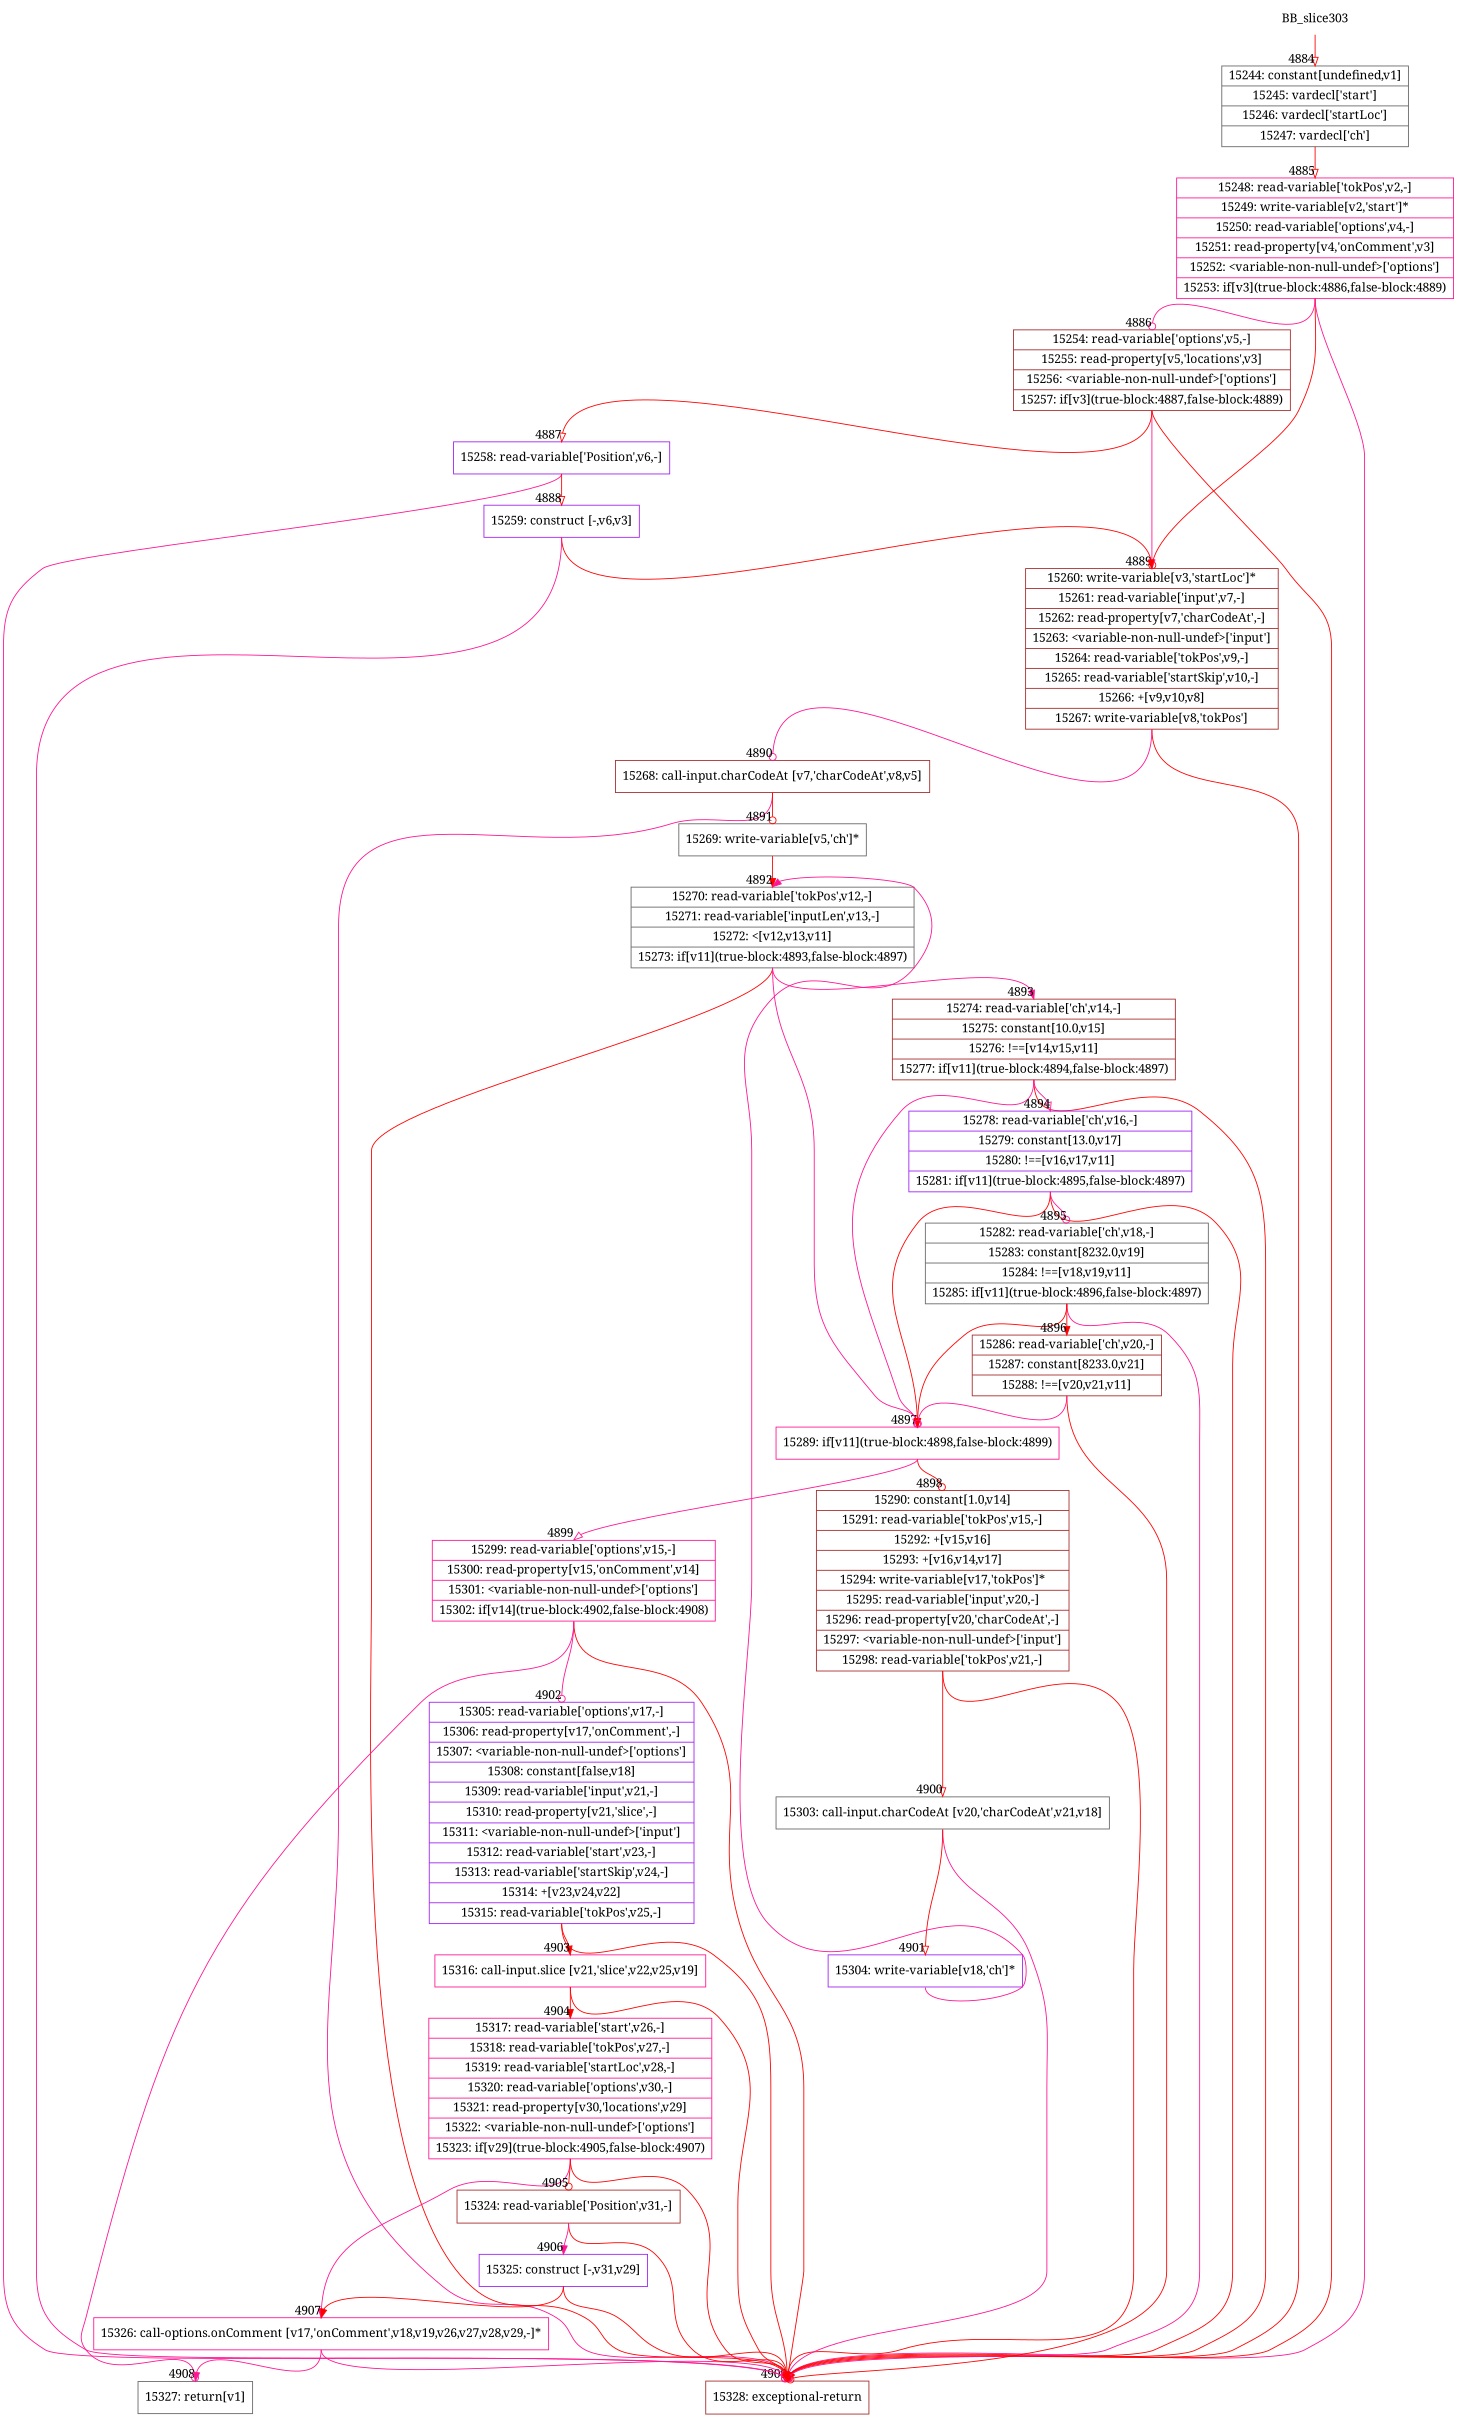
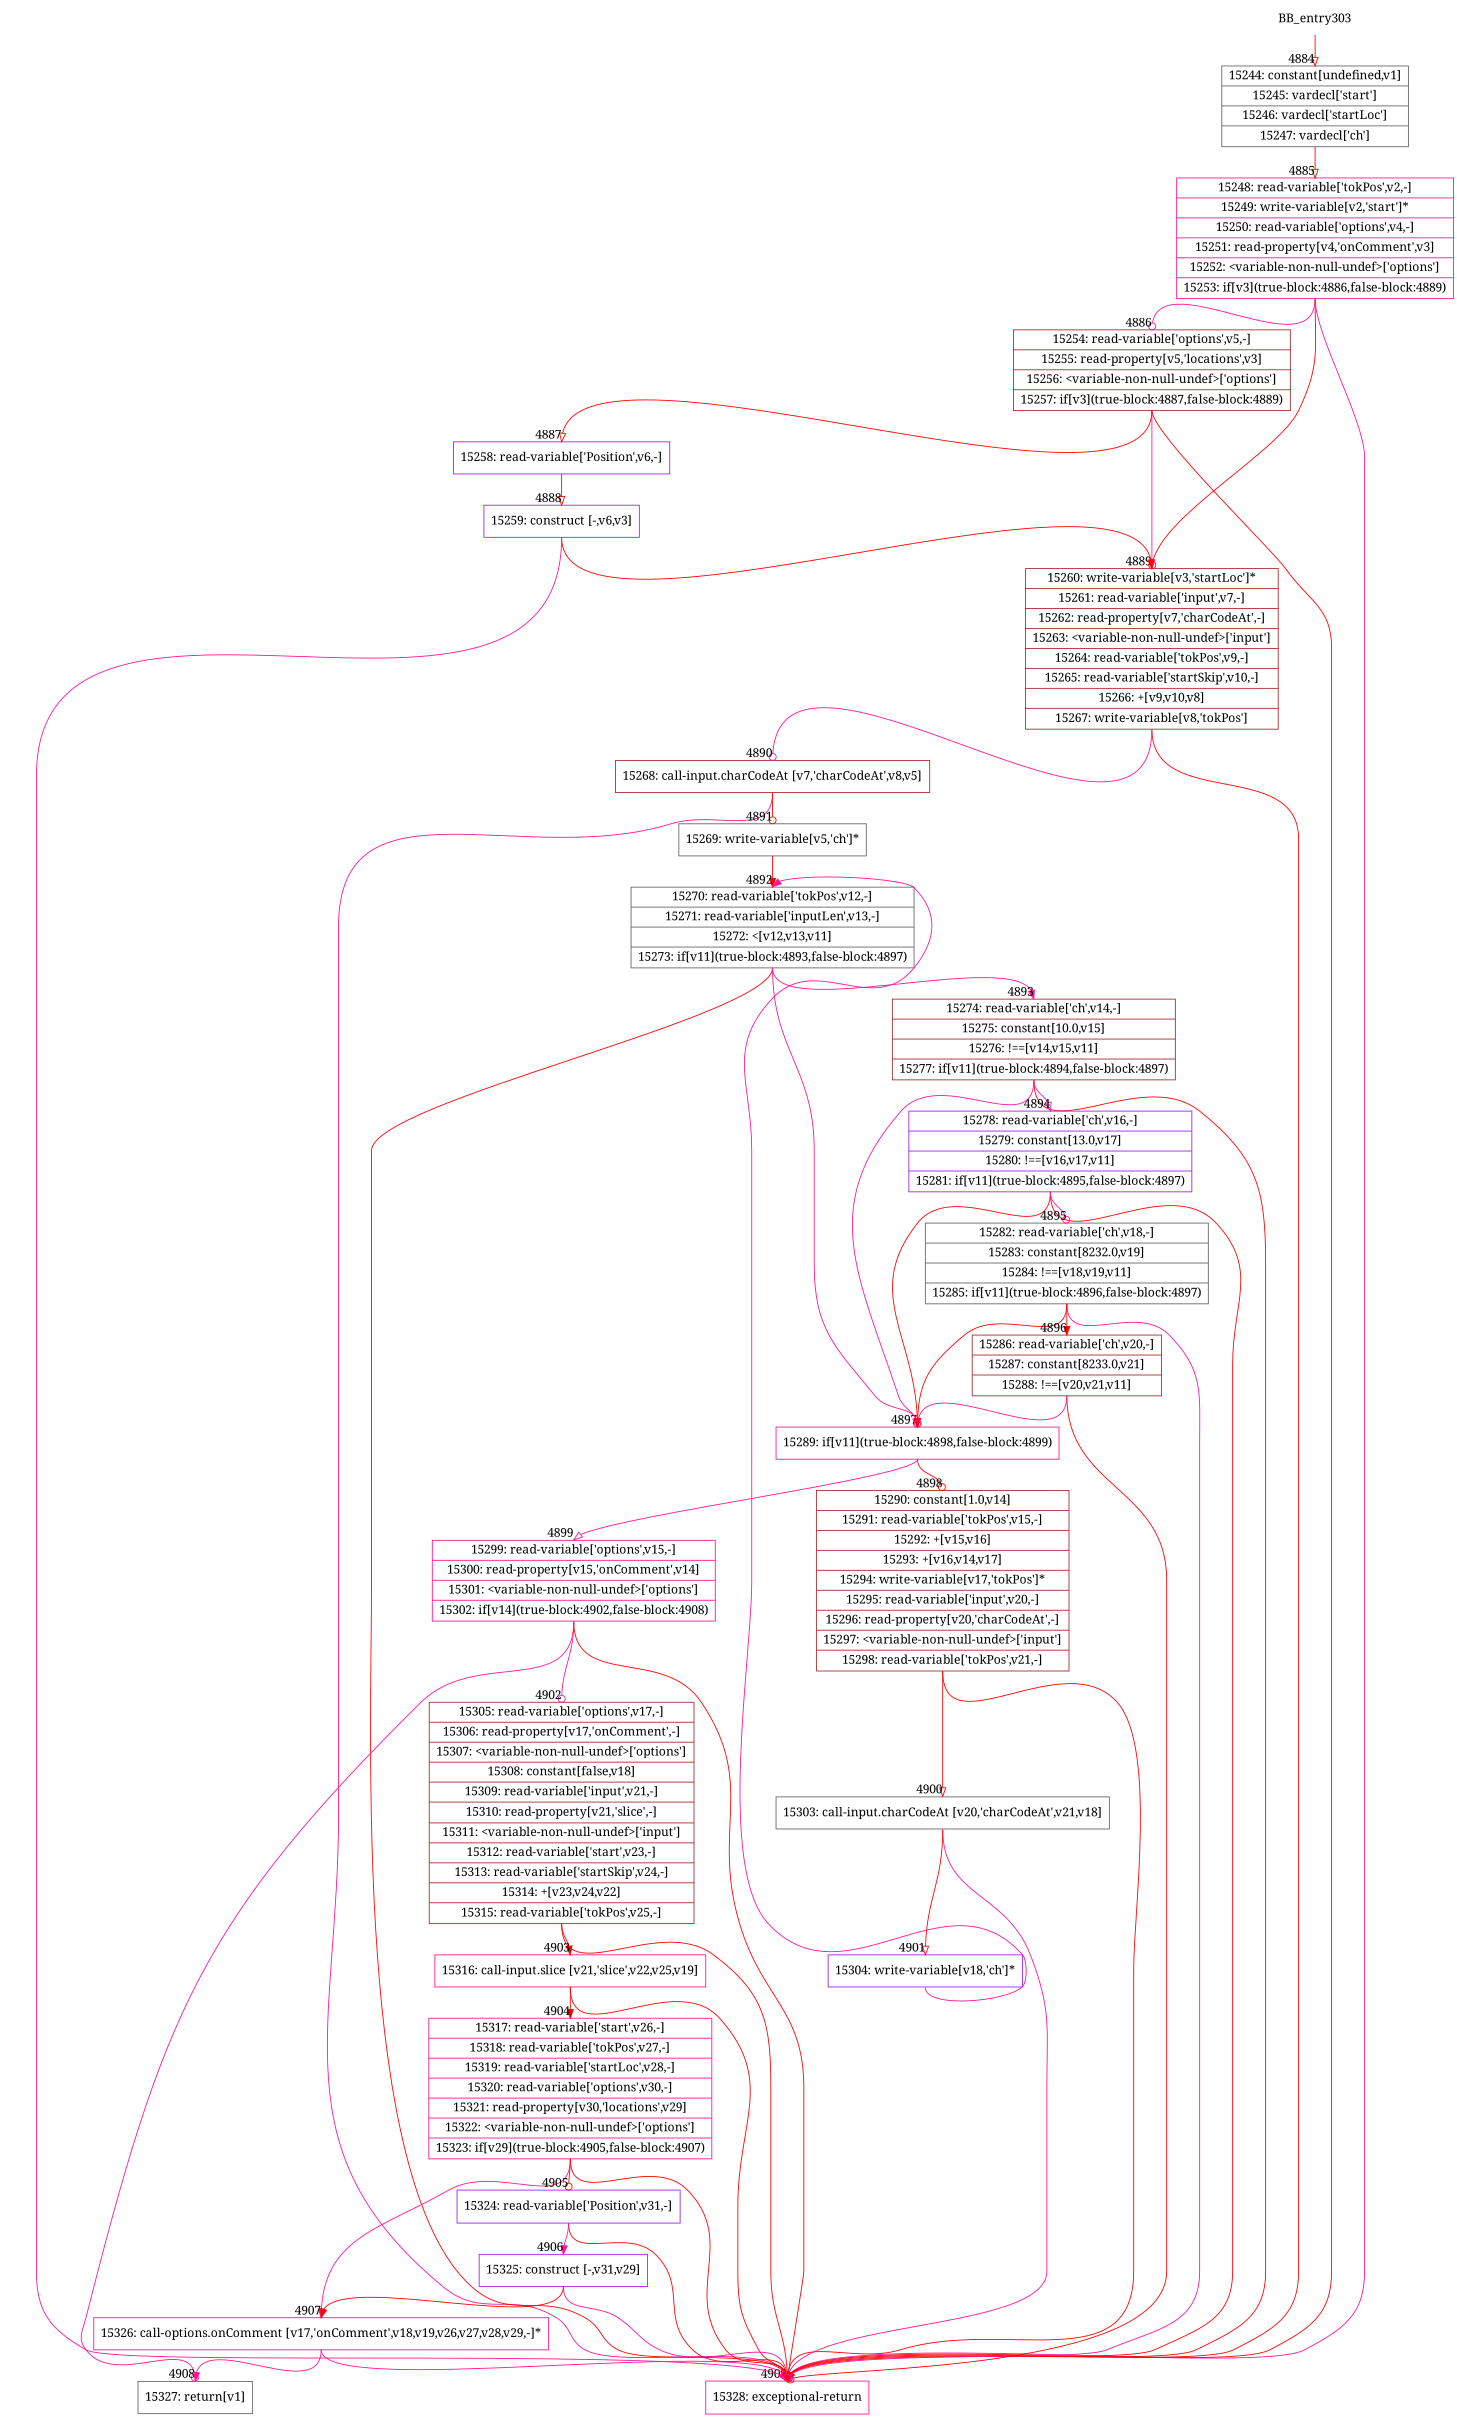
(1315, 19) -> (1315, 19)
(3, 1565) -> none
(36, 1595) -> (36, 1595)
(562, 1813) -> (562, 1813)
(569, 2207) -> (569, 2207)
(662, 2351) -> (662, 2351)
(787, 2398) -> (787, 2398)
